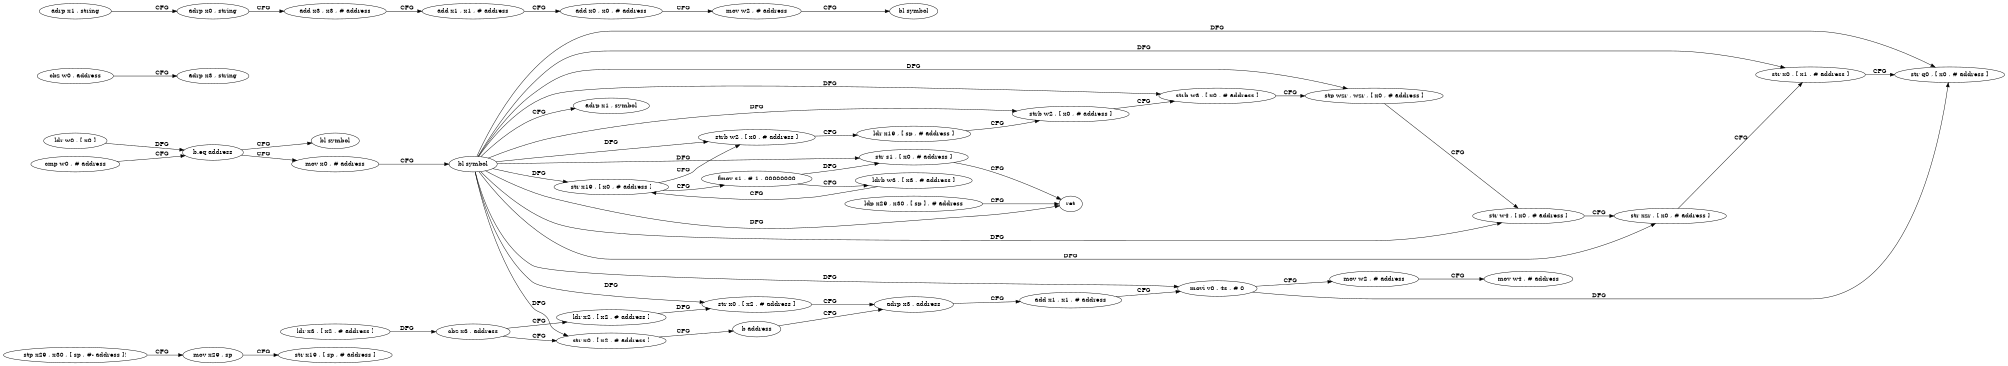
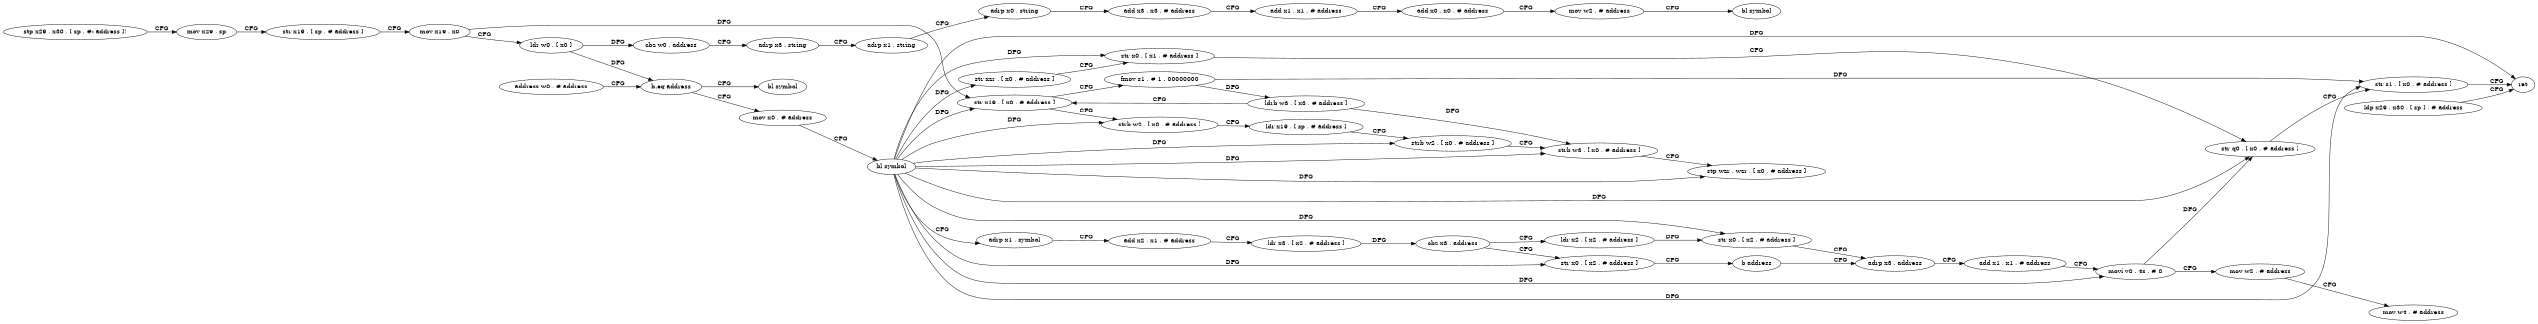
none -> (440, 32)
none -> (606, 45)
none -> (835, 45)
none -> (2315, 111)
none -> (1459, 123)
(75, 164) -> (551, 87)
(830, 183) -> (1233, 87)
(1528, 216) -> none
none -> (1160, 241)
